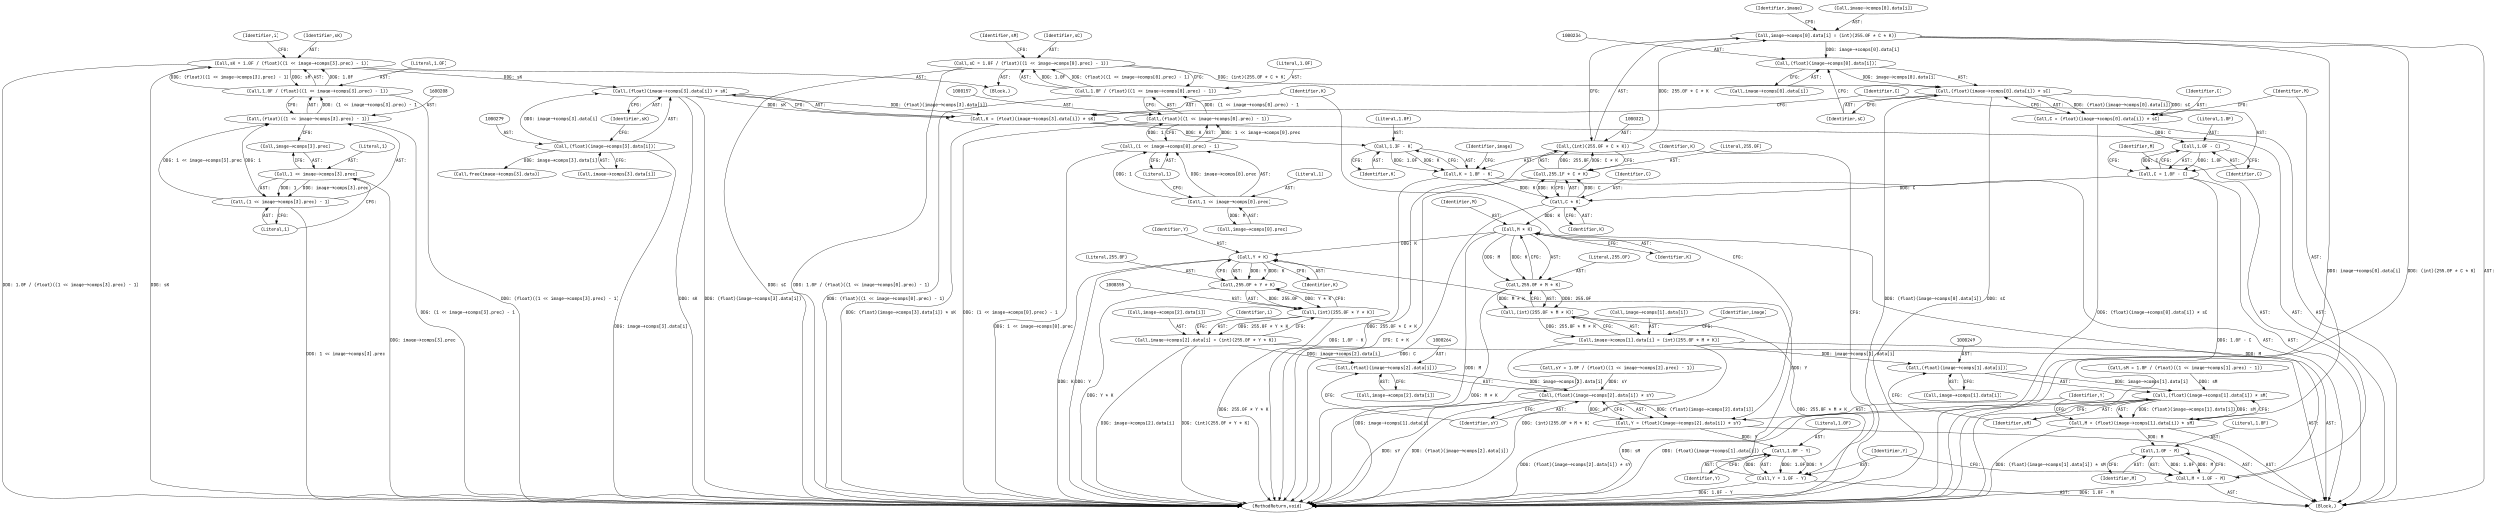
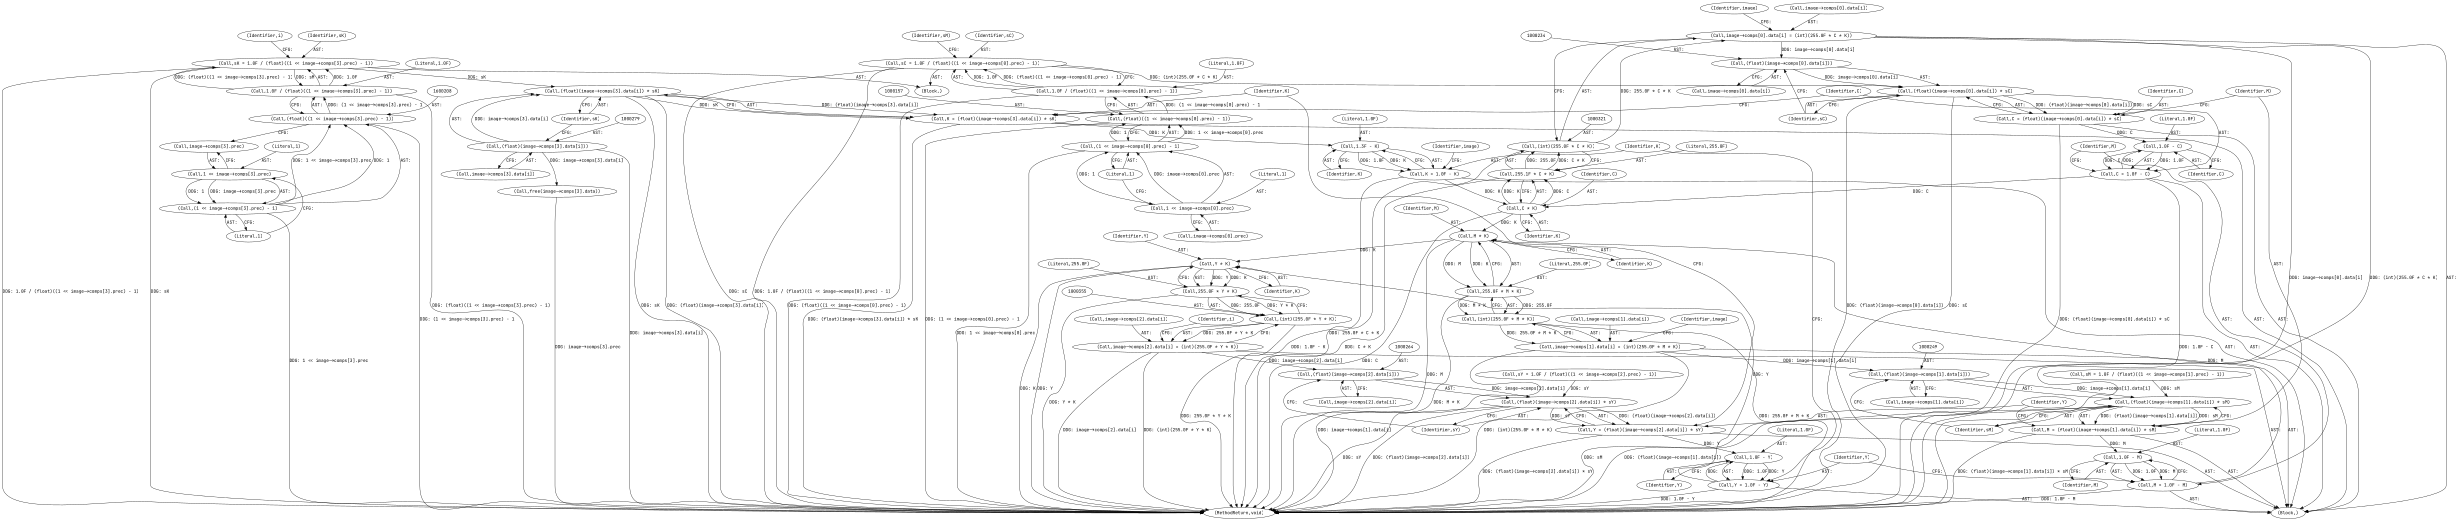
(2168, 160) -> (2130, 160)
(1238, 216) -> (1199, 222)
(1396, 340) -> (1358, 347)
(500, 497) -> (704, 505)
